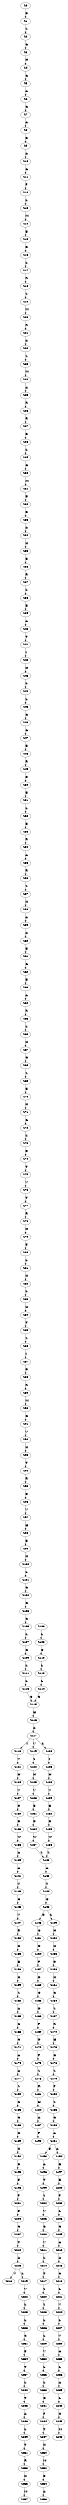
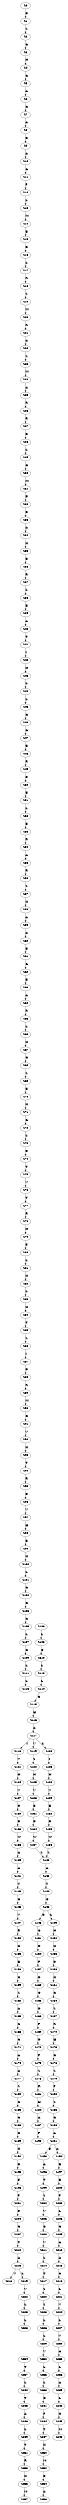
(41, 1658) -> (41, 1658)
(29, 1696) -> none
(24, 2344) -> none
